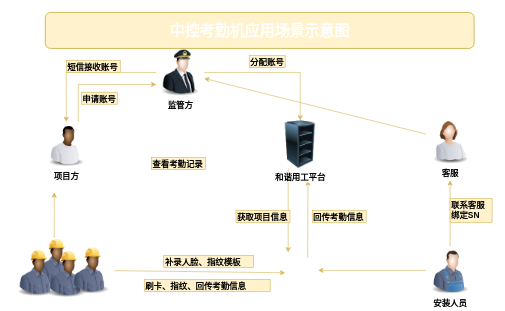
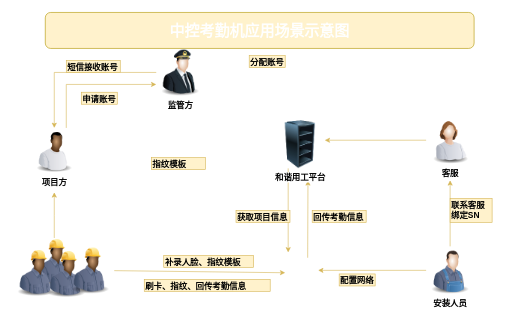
(253, 72) -> none
(317, 107) -> (330, 140)
(66, 144) -> (54, 150)
(178, 164) -> (170, 164)
none -> (357, 280)
